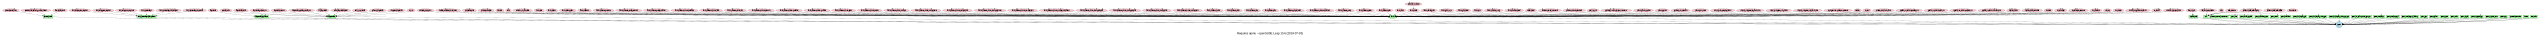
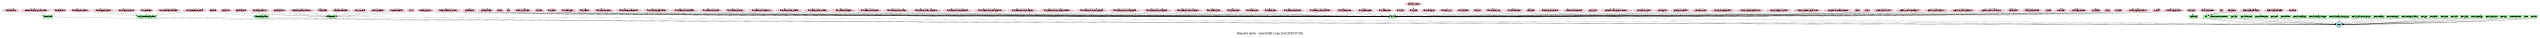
(11, 10) -> (11, 10)
(844, 10) -> (844, 10)
(2078, 10) -> (2078, 10)
(2246, 17) -> (2246, 17)
